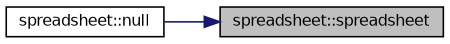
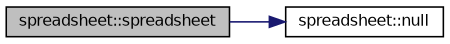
(184, 22) -> (249, 22)
